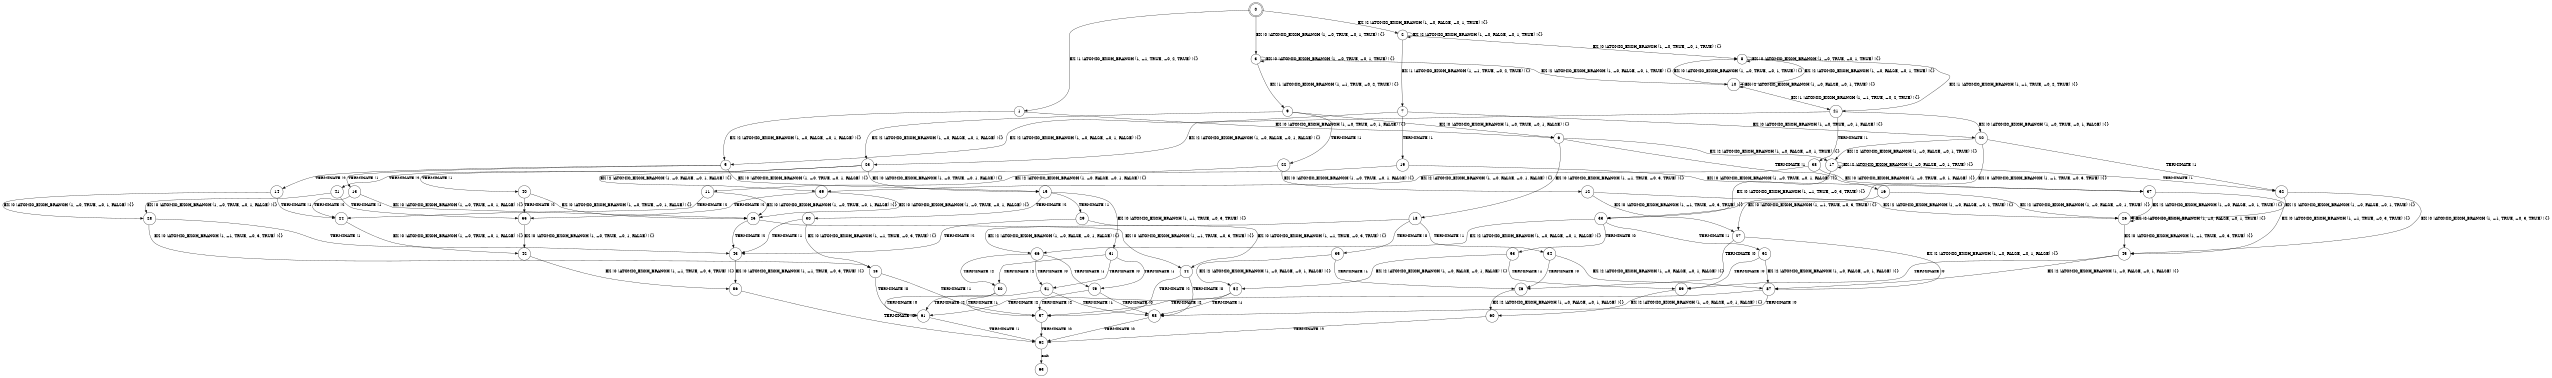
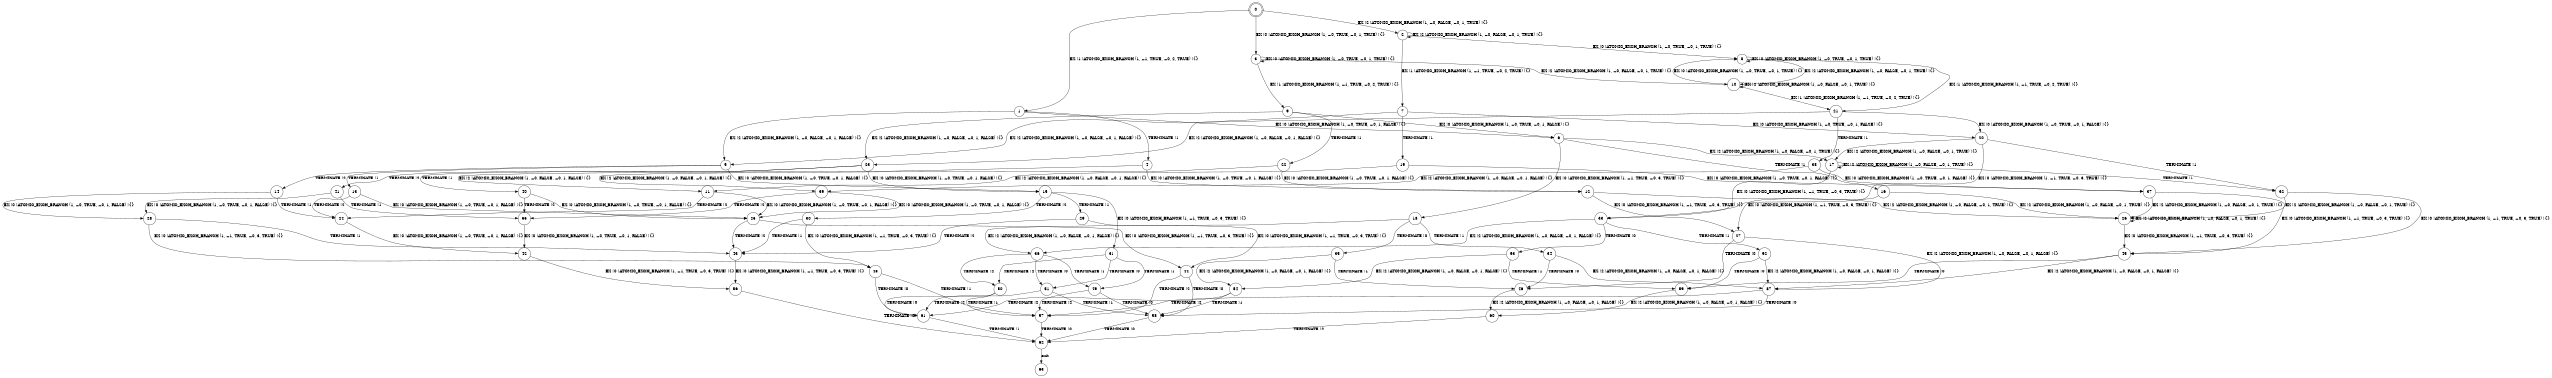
none -> (1147, 165)
